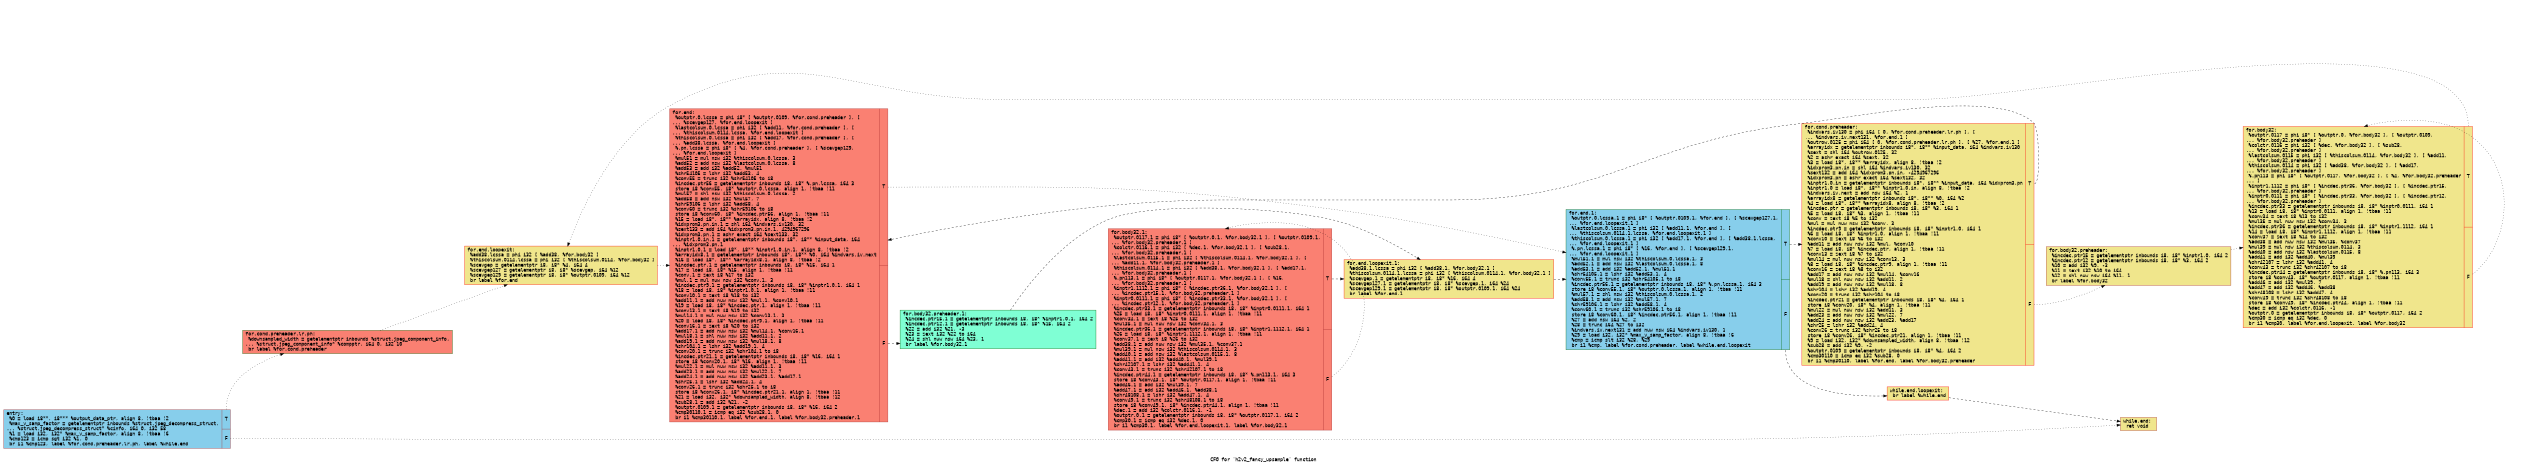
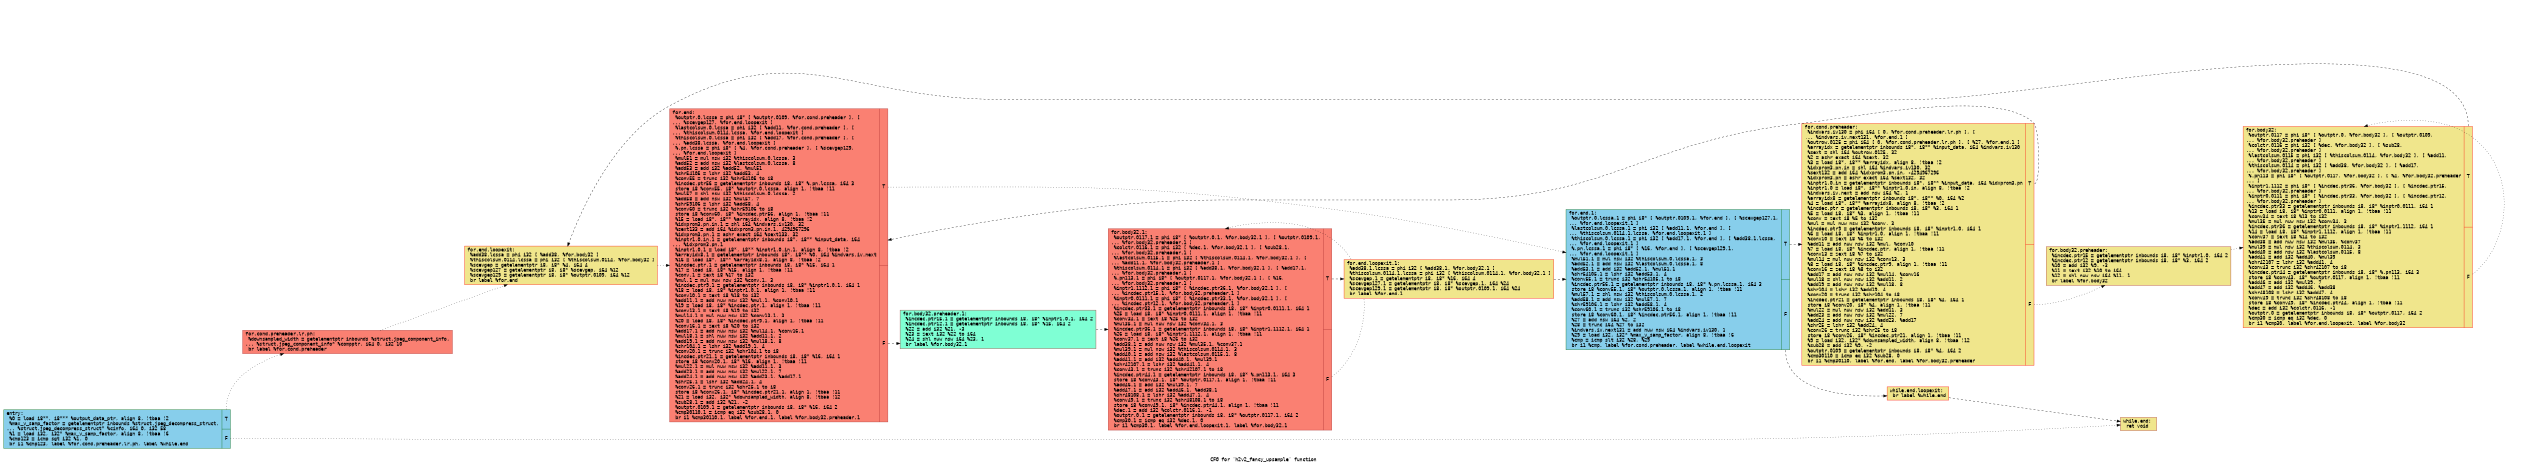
(1492, 99) -> (1492, 99)
(1199, 208) -> (1100, 329)
(998, 329) -> (998, 329)
(348, 342) -> (348, 342)
(117, 429) -> (117, 429)
